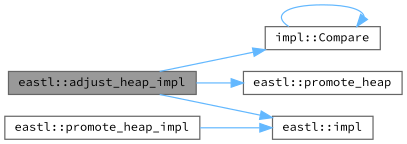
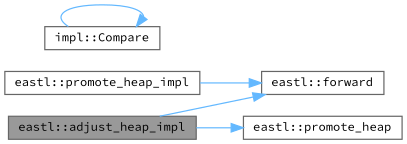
(206, 62) -> none
(323, 128) -> (323, 83)
